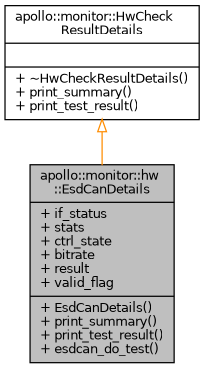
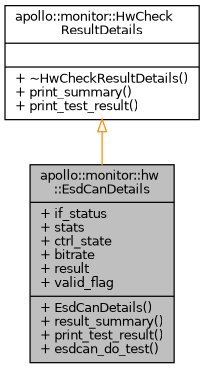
(99, 322) -> (102, 322)
